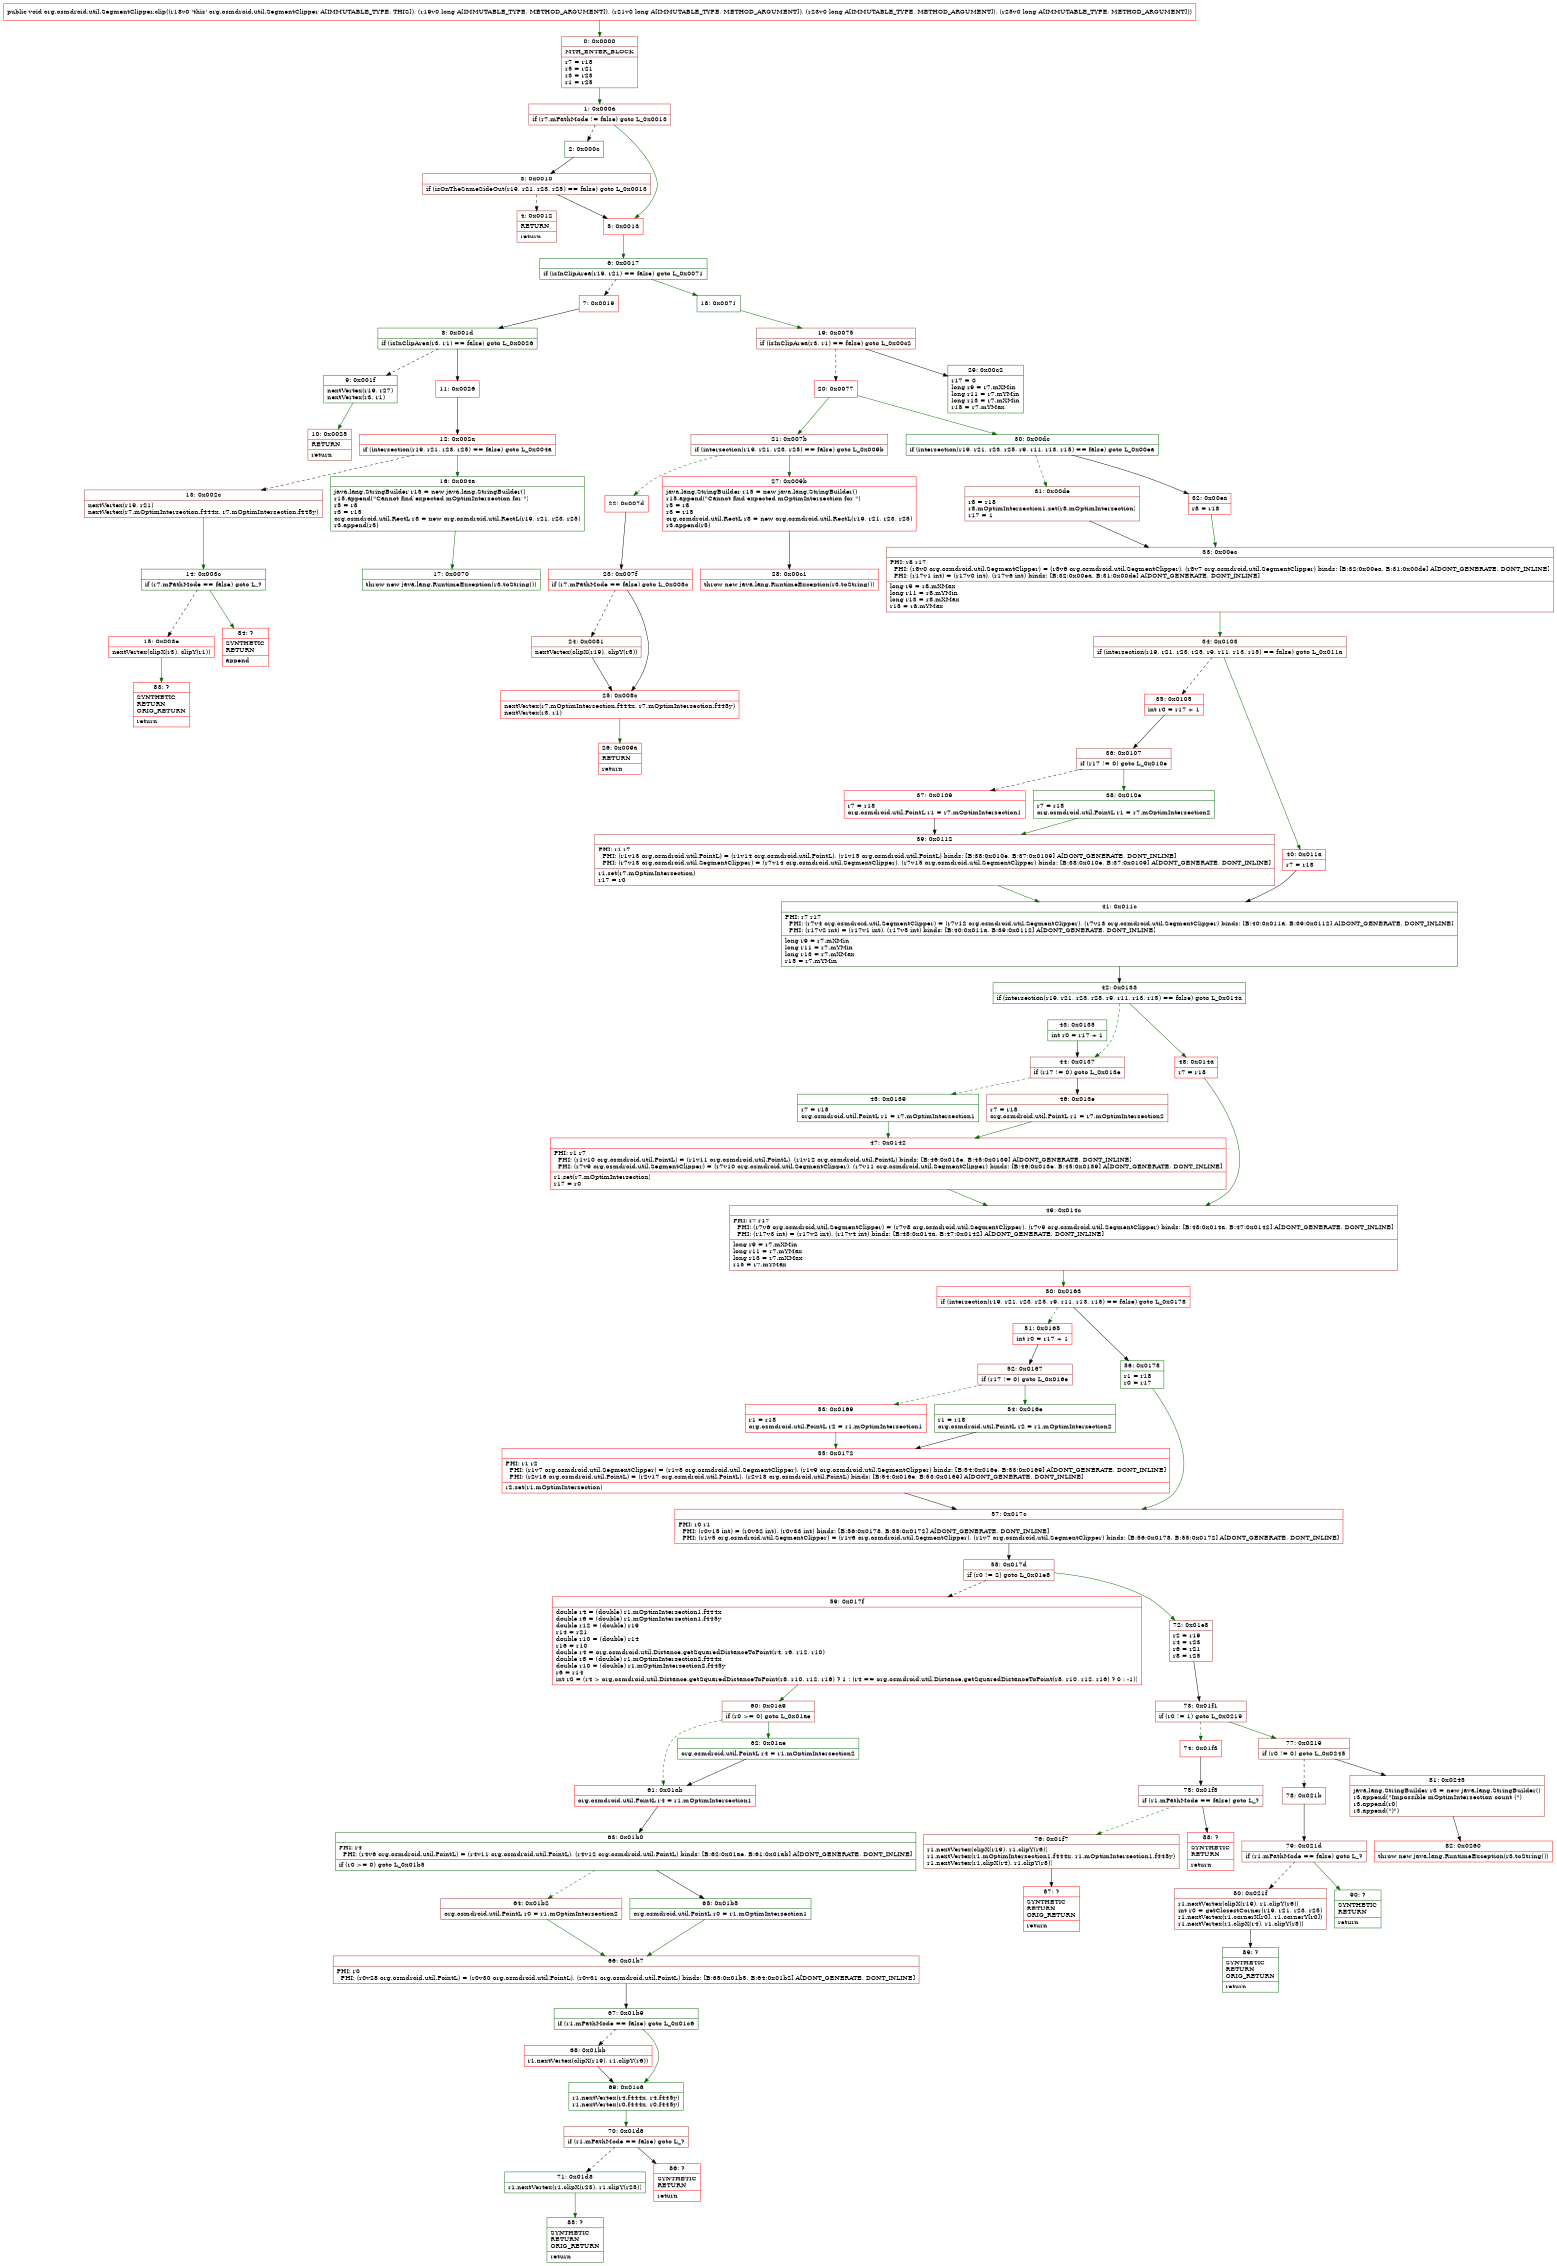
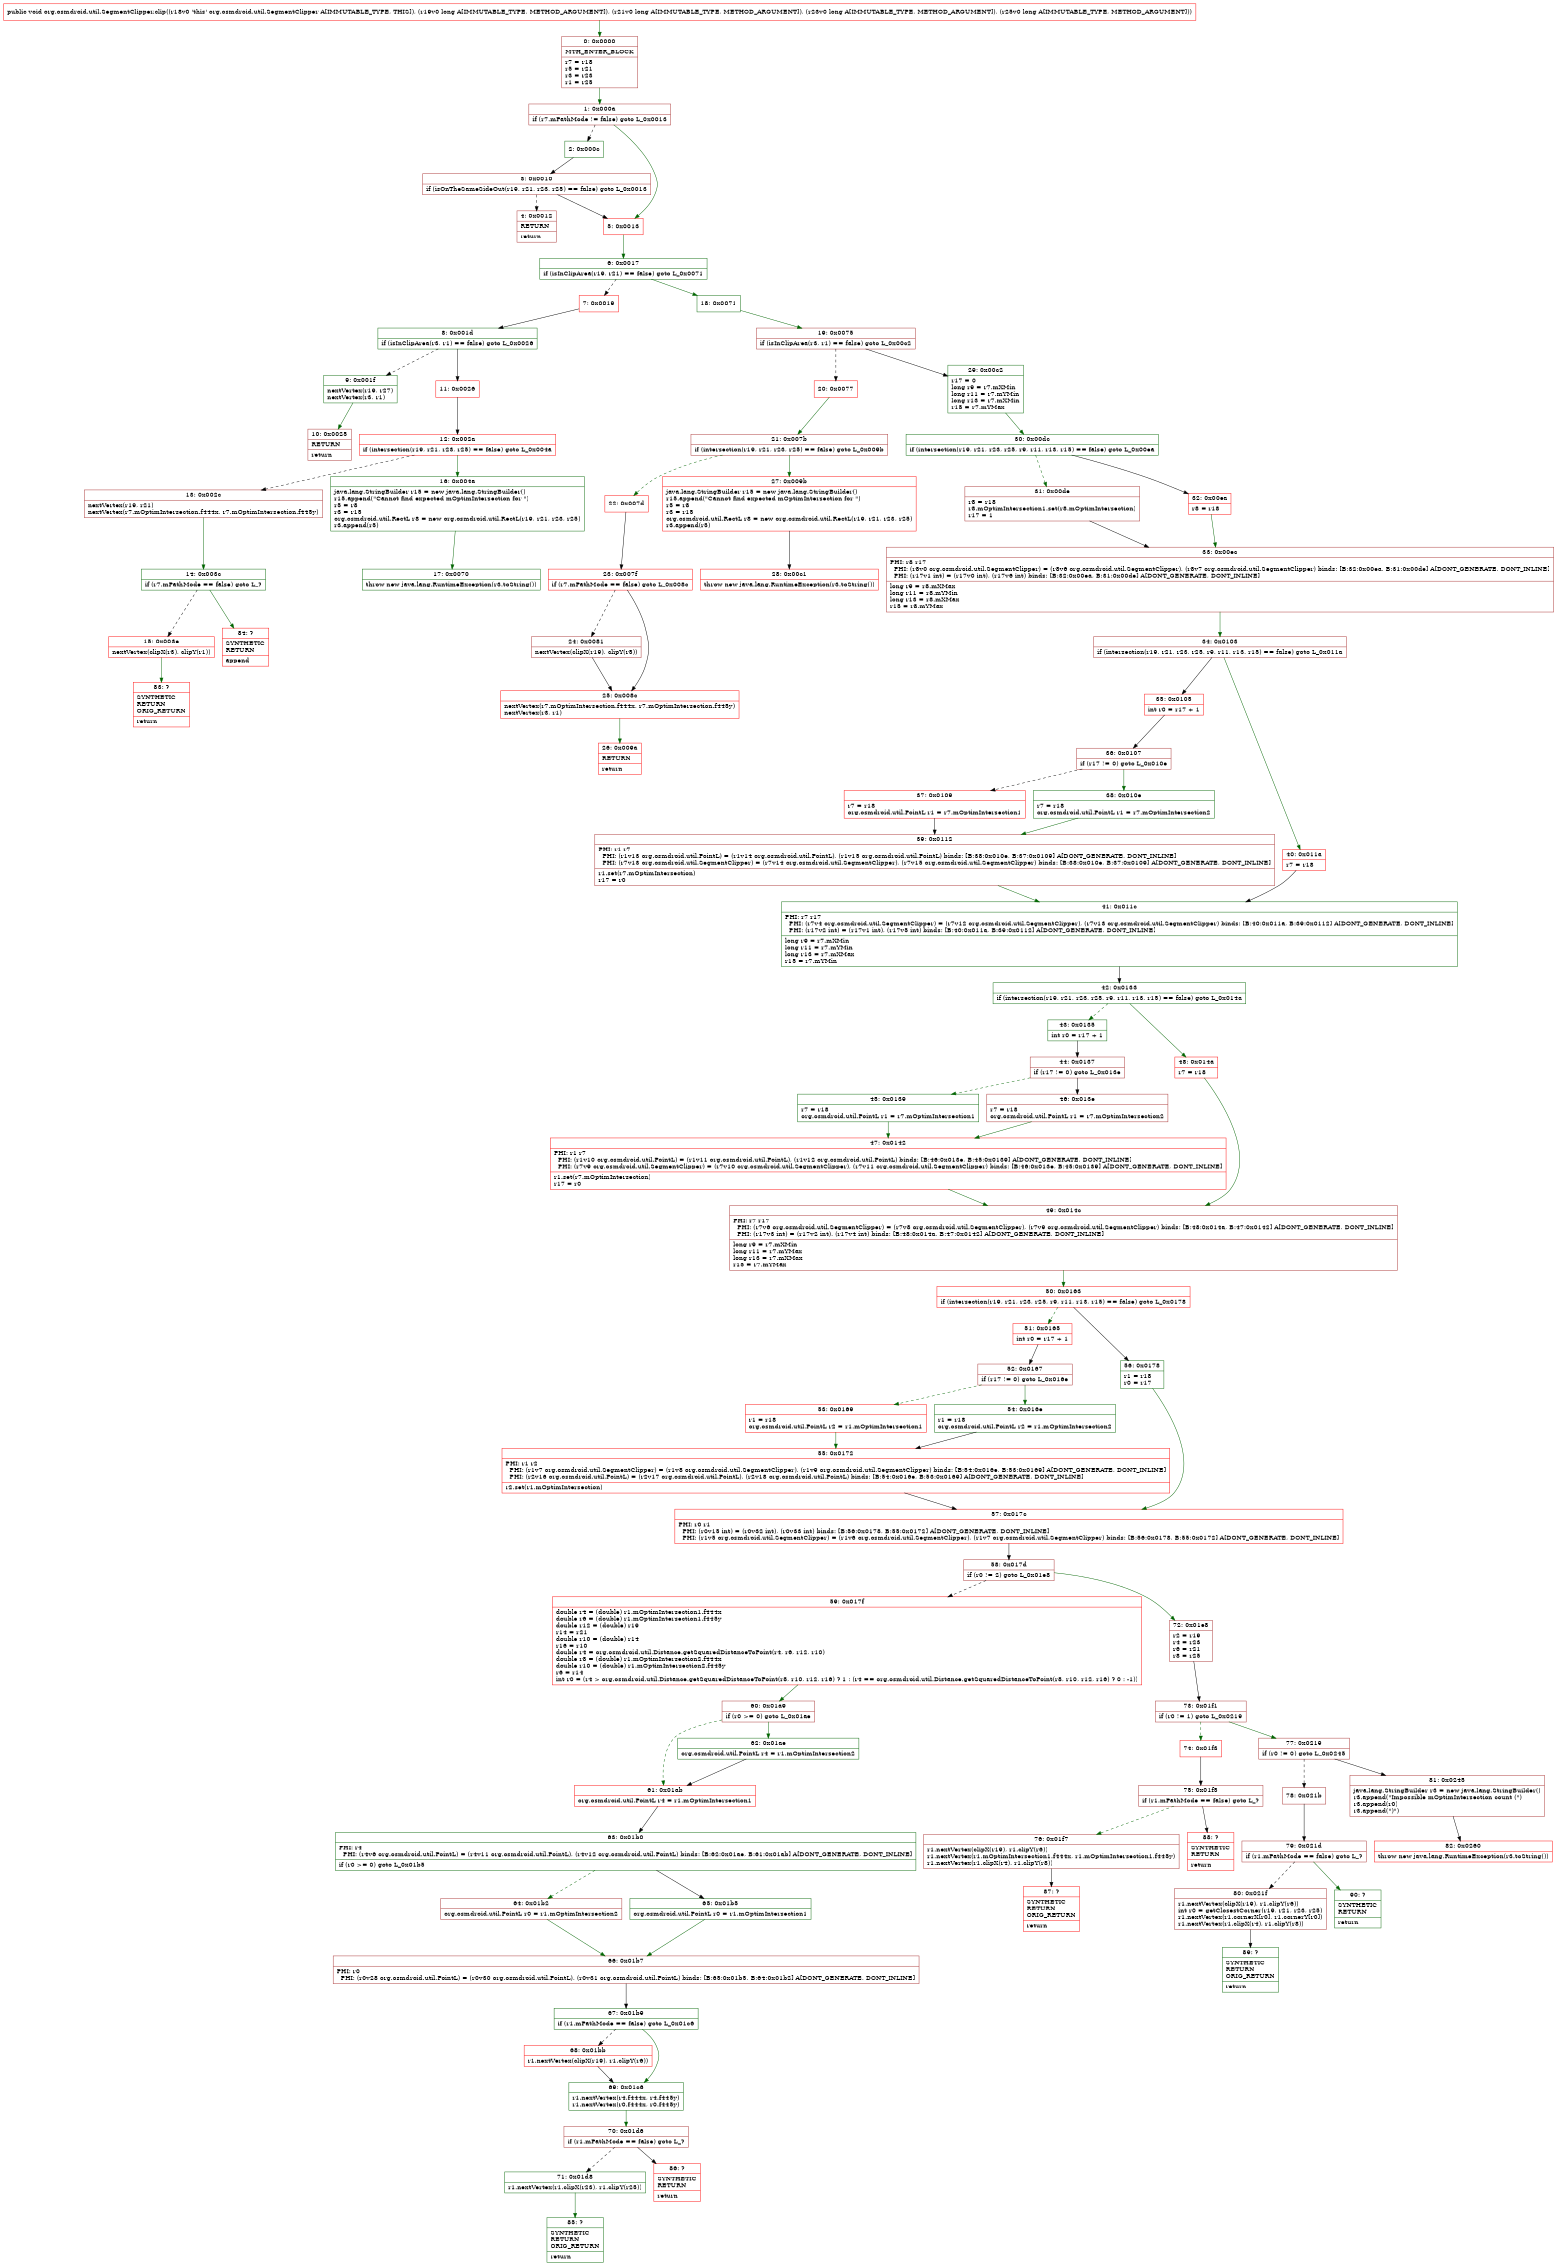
(925, 414) -> (1013, 422)
(1198, 674) -> (1198, 674)
(1115, 1032) -> (1100, 1010)
